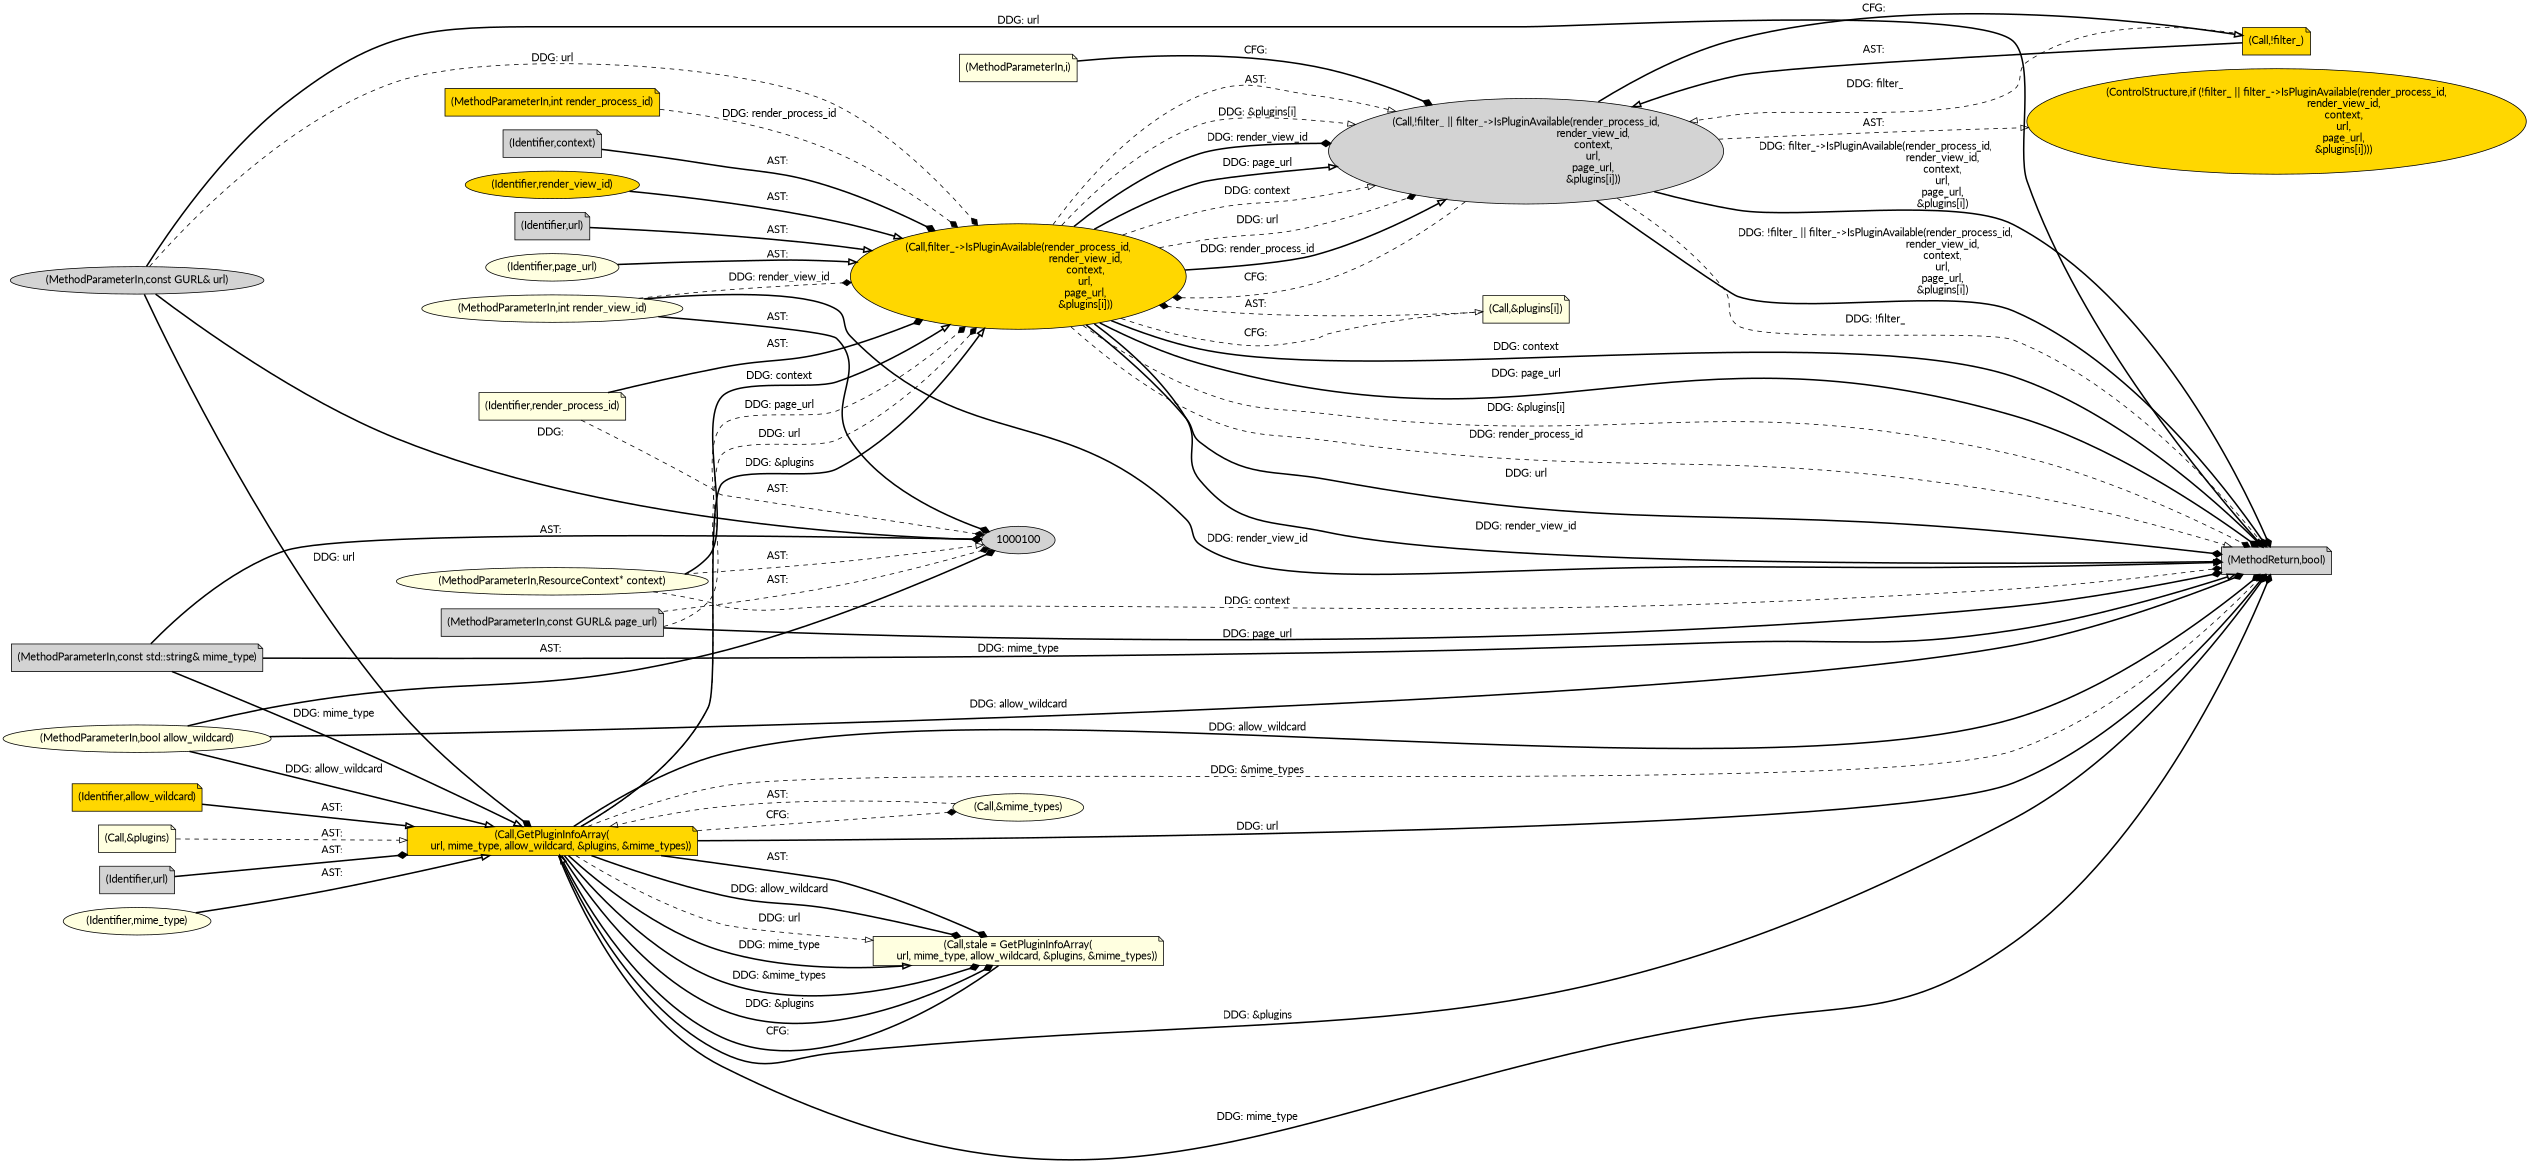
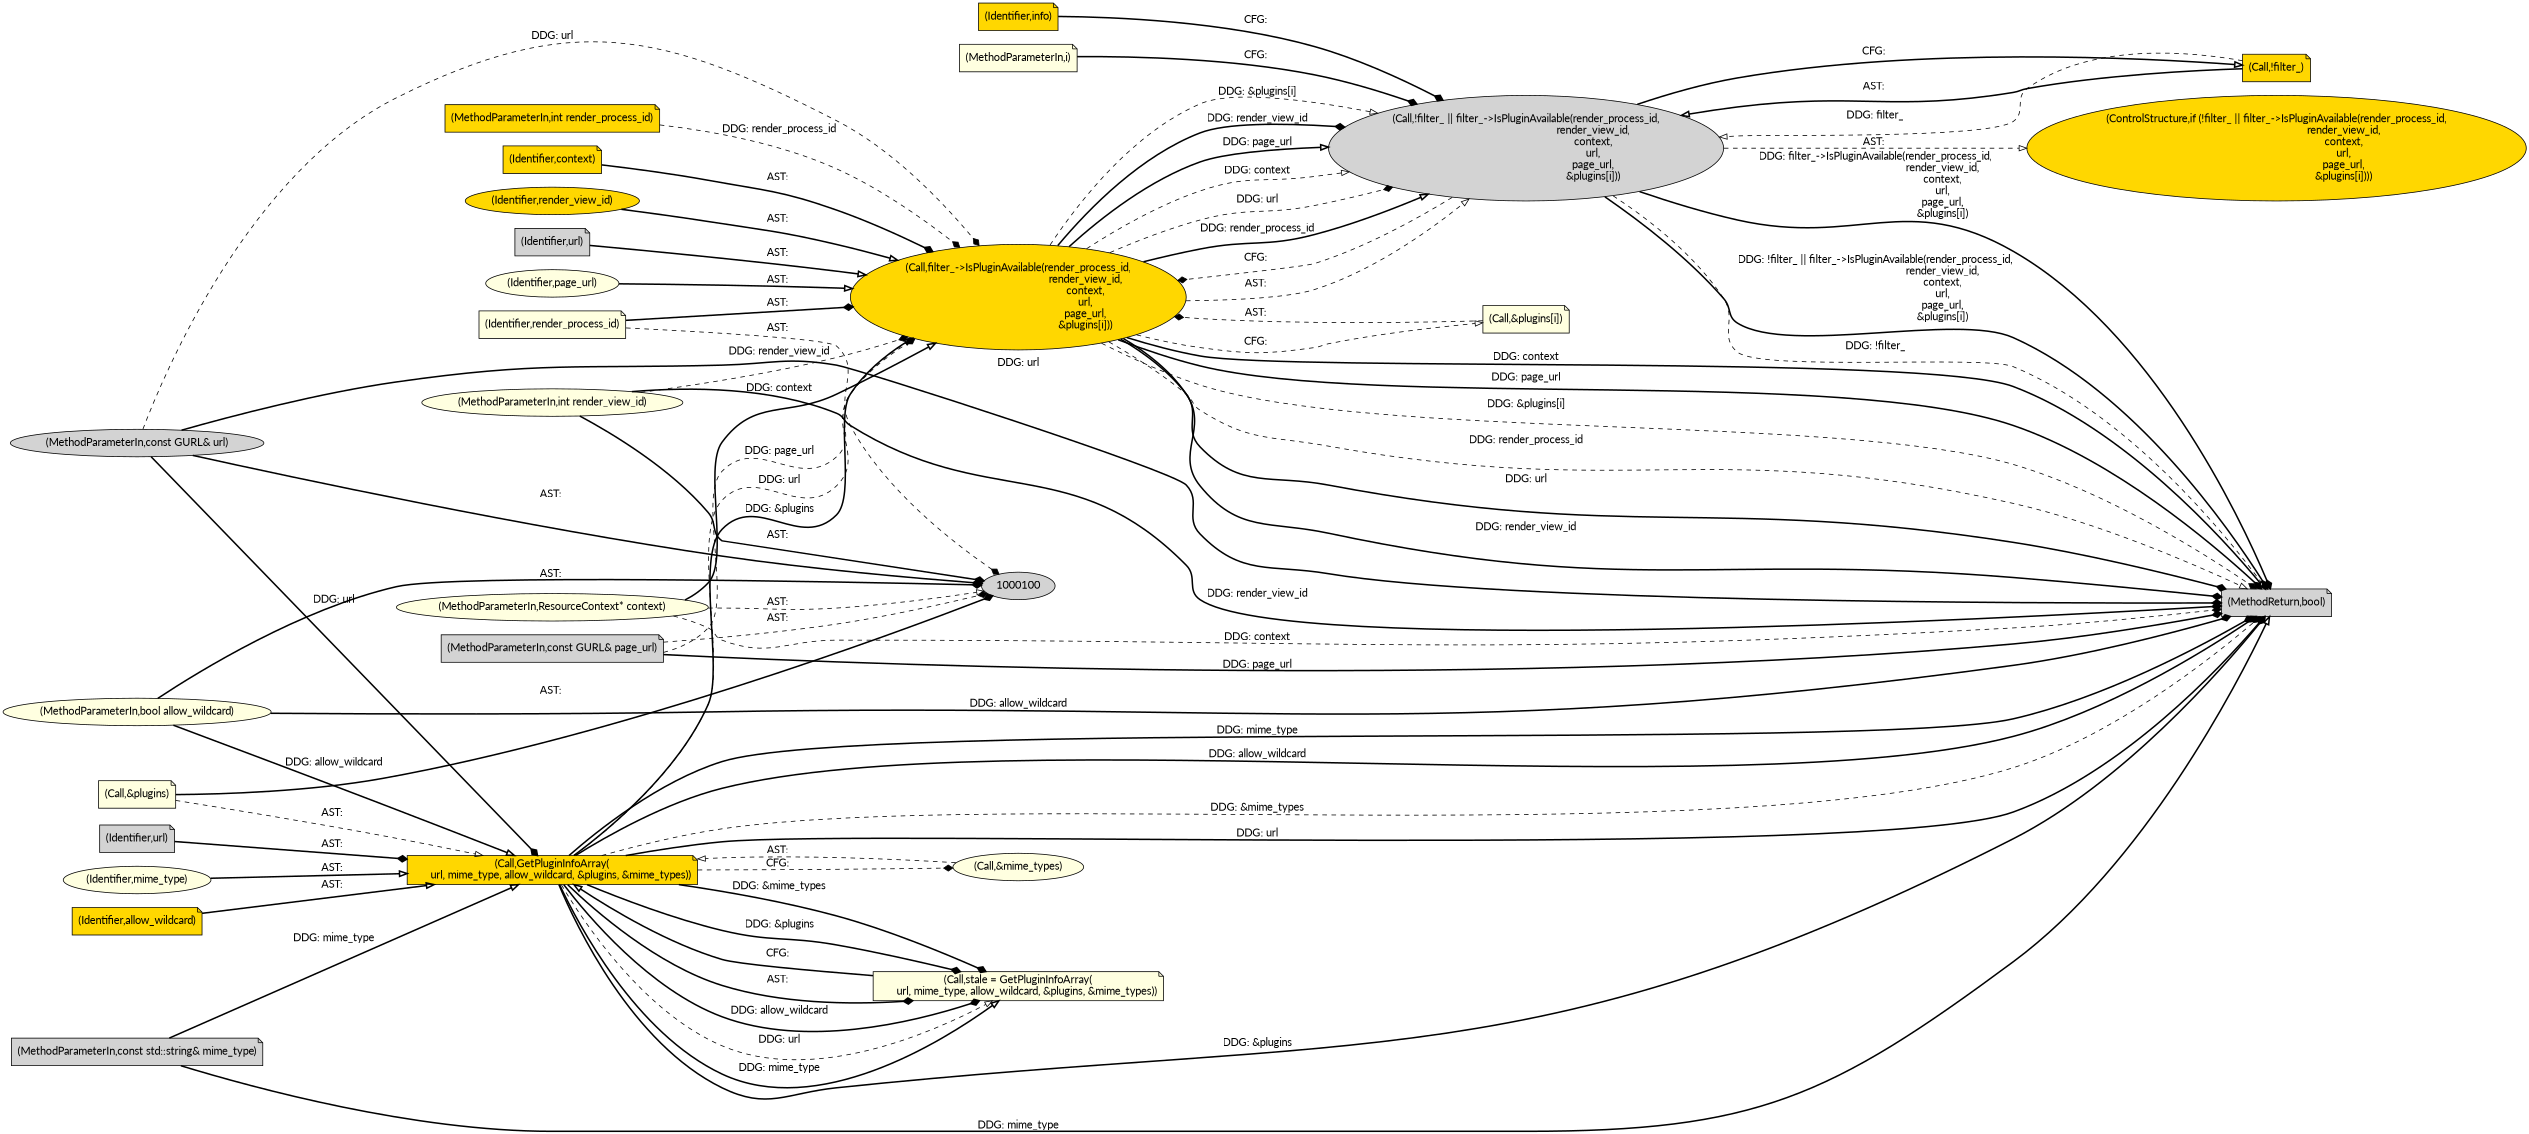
none -> (1018, 17)
(552, 144) -> (552, 160)
(552, 433) -> (552, 495)
(546, 536) -> (587, 731)
(1383, 574) -> (1388, 627)
